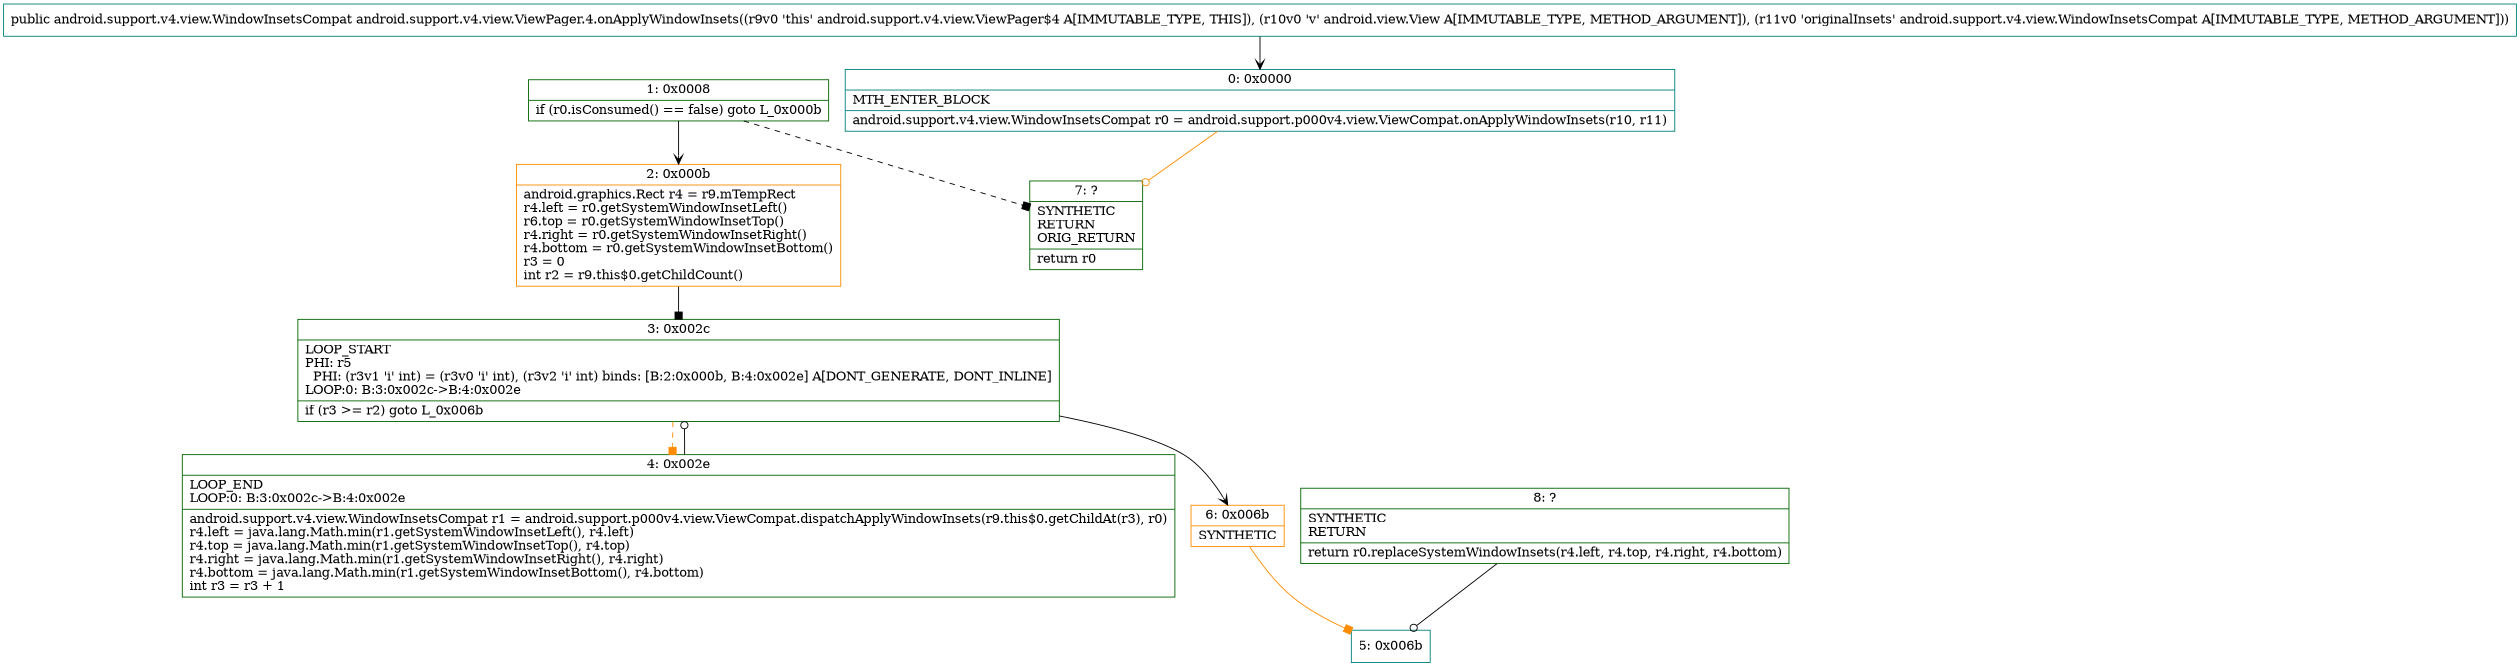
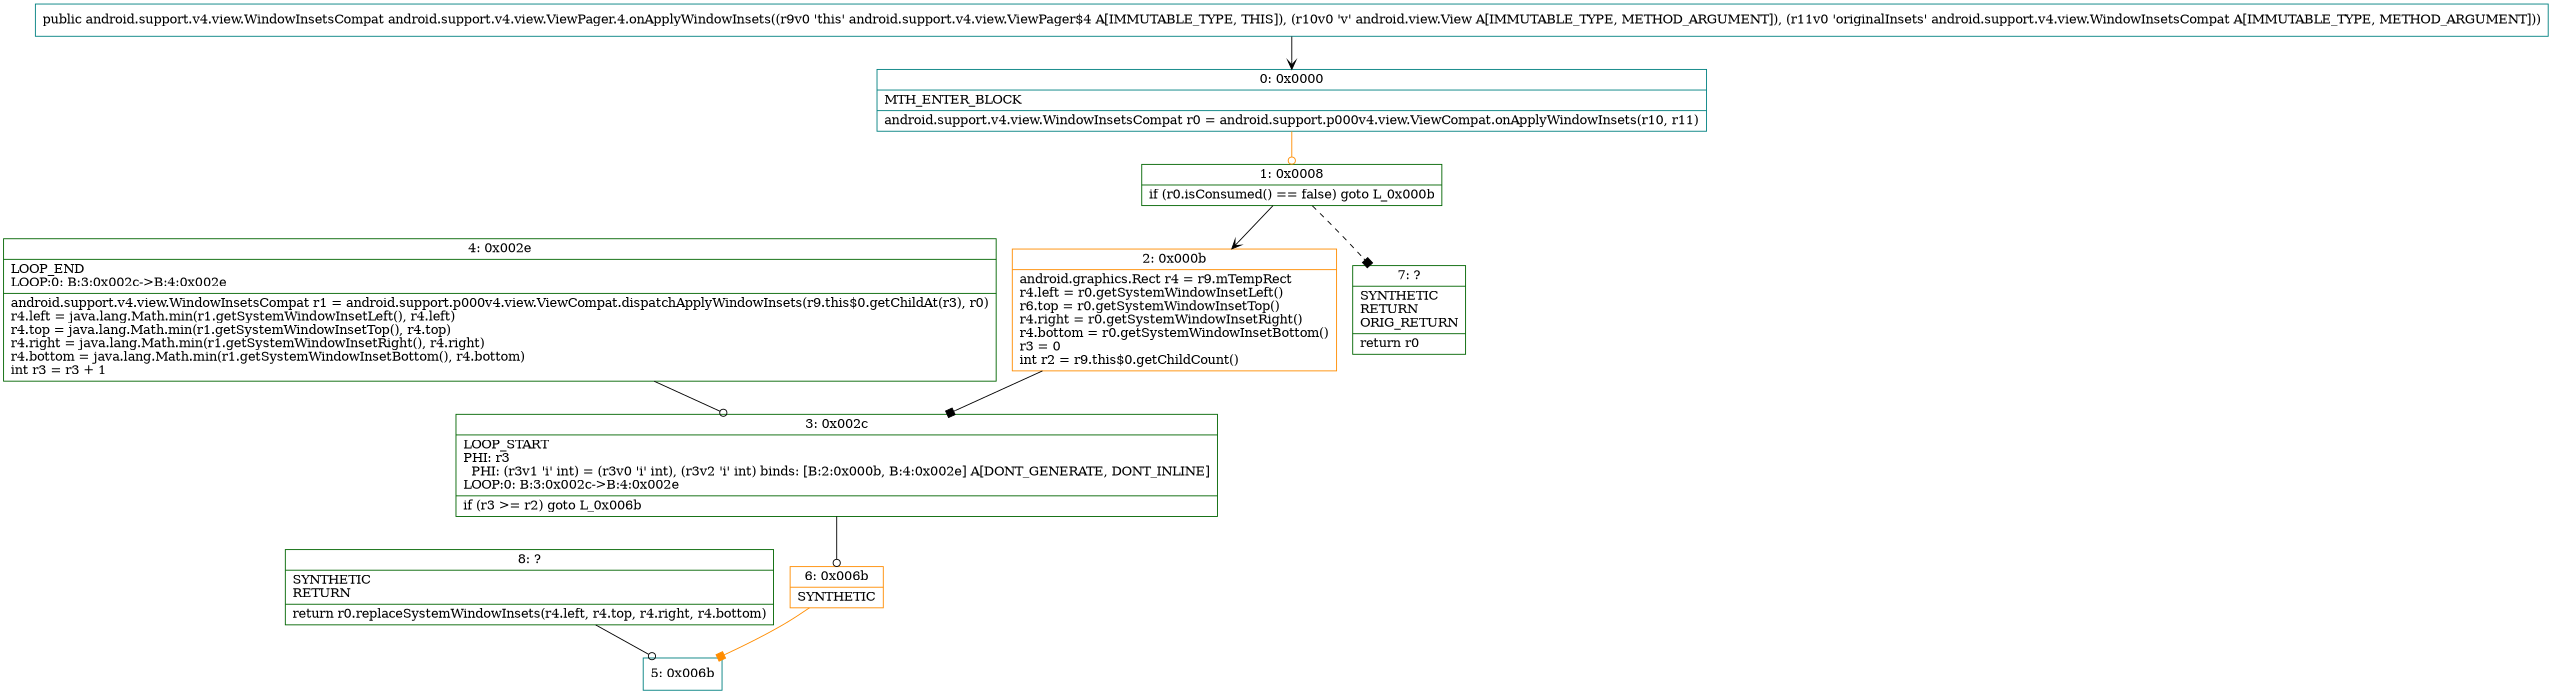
(1183, 156) -> (1292, 144)
(331, 363) -> (489, 458)
(673, 433) -> none
(1151, 440) -> (837, 538)
